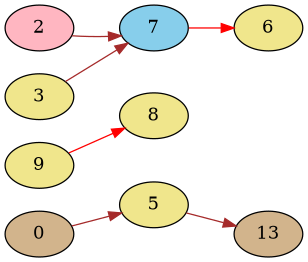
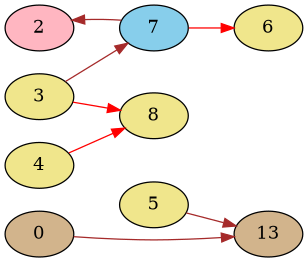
(90, 37) -> (103, 19)
none -> (90, 105)
(39, 165) -> (39, 165)
(91, 221) -> (148, 240)
